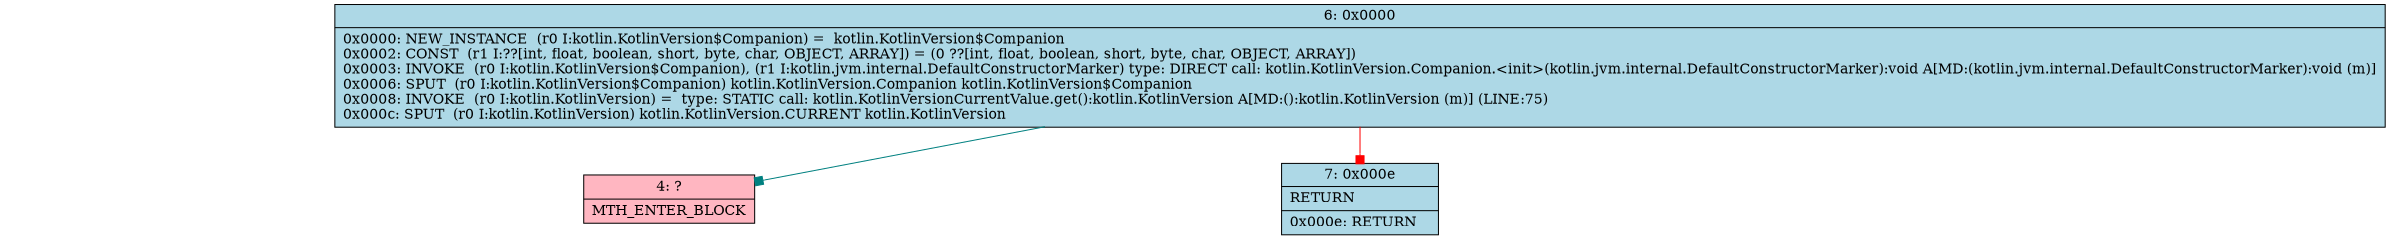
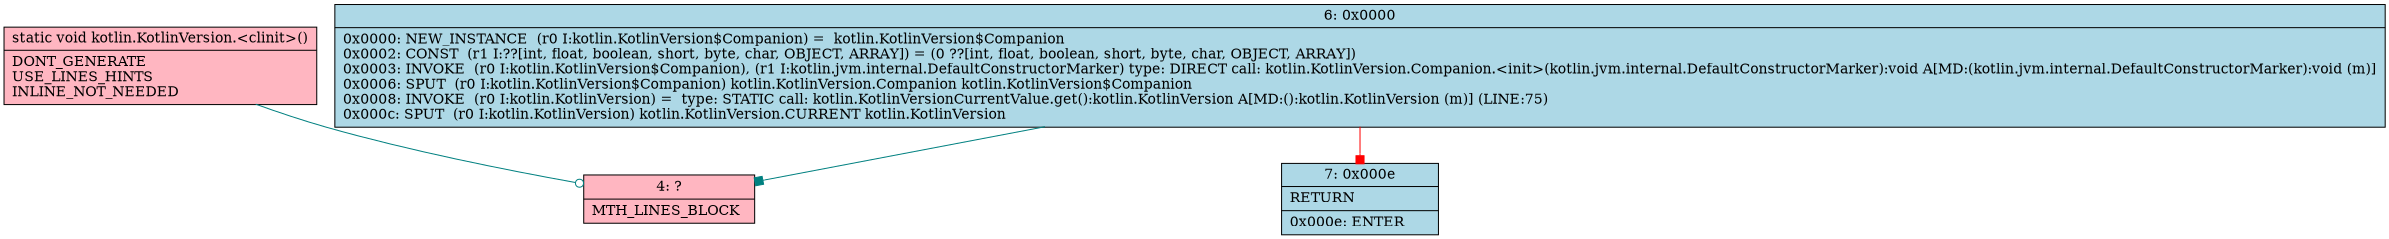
none -> (160, 66)
(669, 211) -> (666, 211)
(1360, 222) -> (1354, 222)
